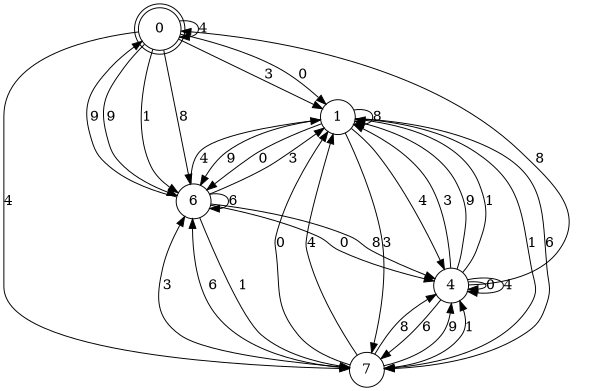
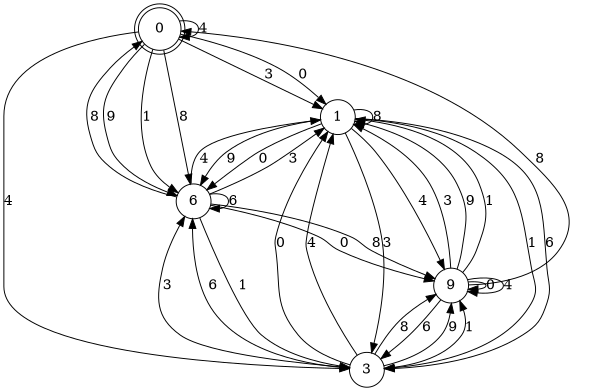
(95, 117) -> (95, 117)
(451, 286) -> (451, 286)
(367, 370) -> (367, 370)
